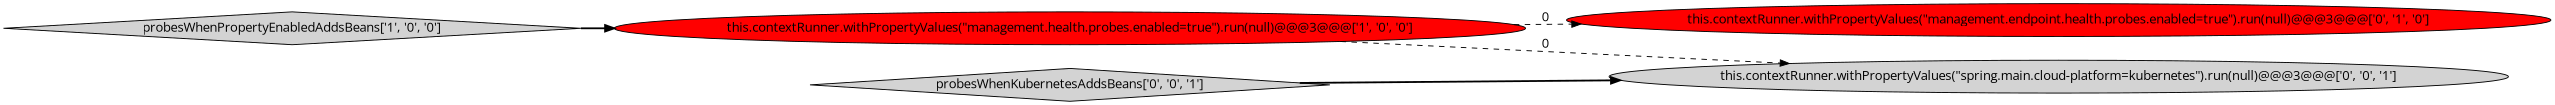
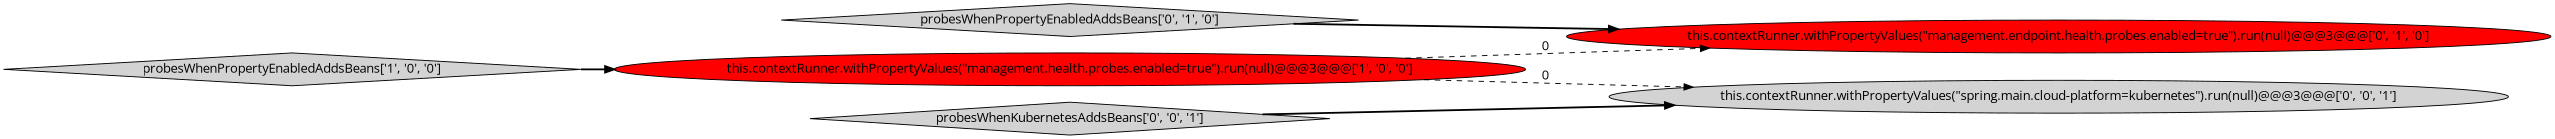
none -> (1070, 20)
